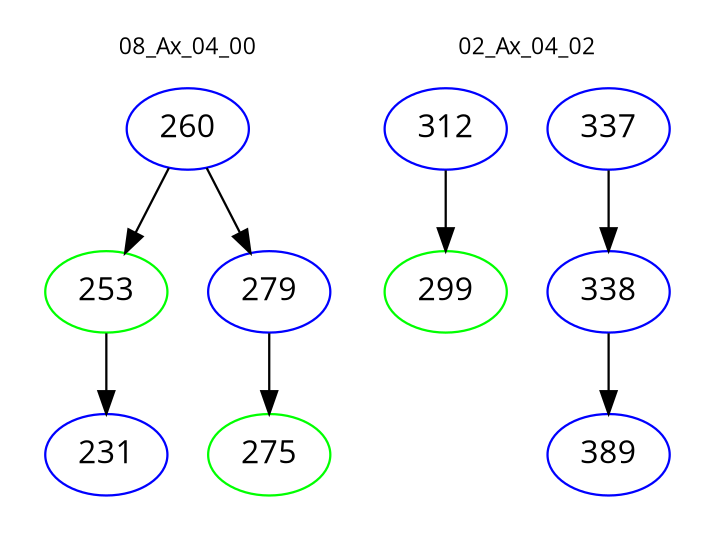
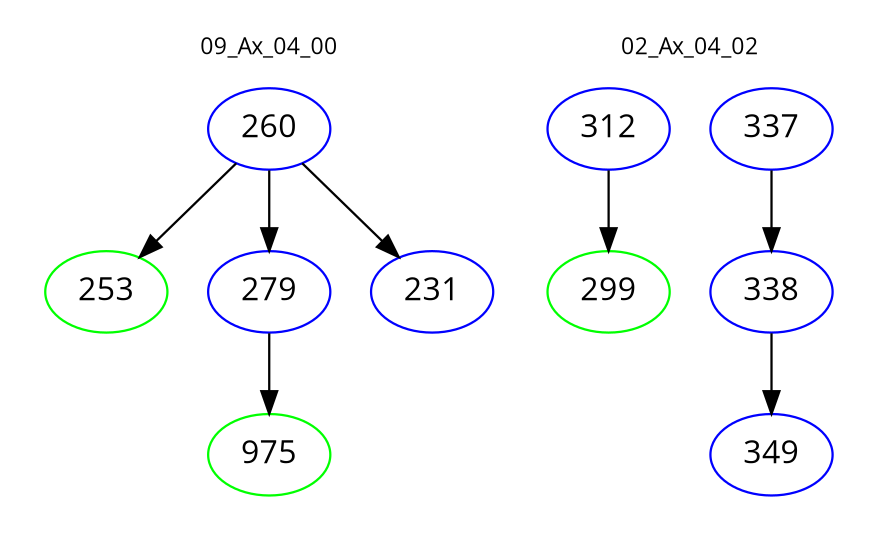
(188, 49) -> (269, 49)
(106, 362) -> (342, 202)
(269, 455) -> (269, 455)
(609, 455) -> (772, 455)
